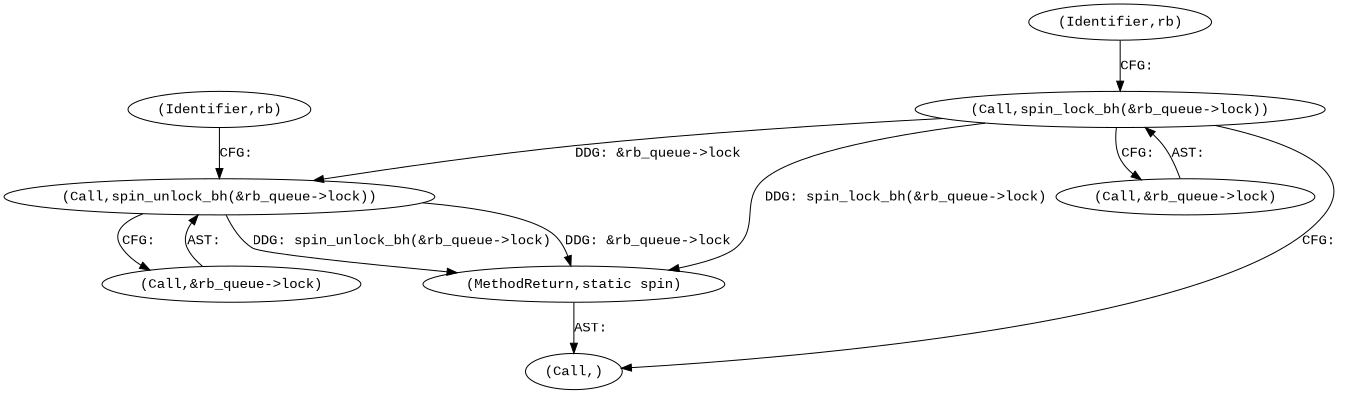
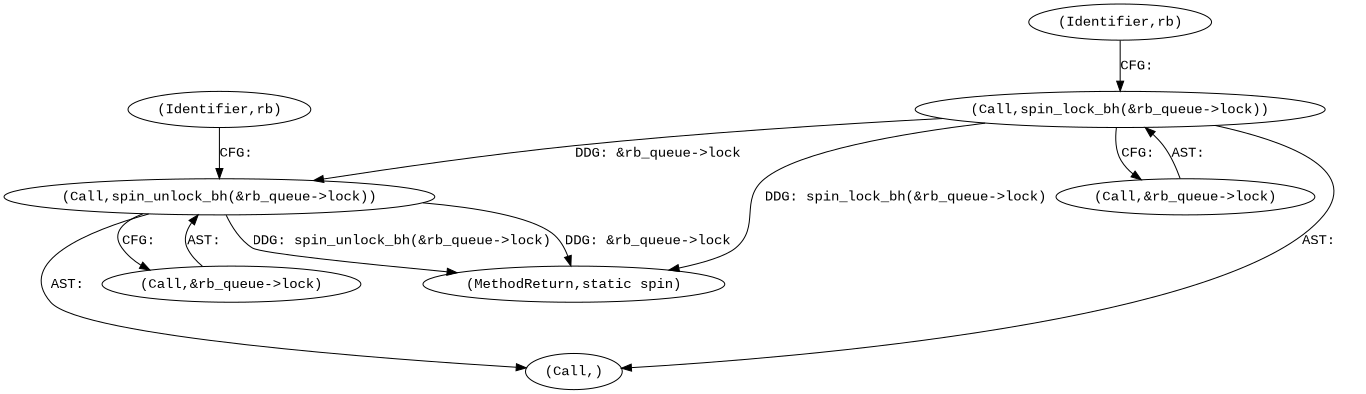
(1323, 240) -> (1323, 240)
(574, 323) -> (203, 339)
